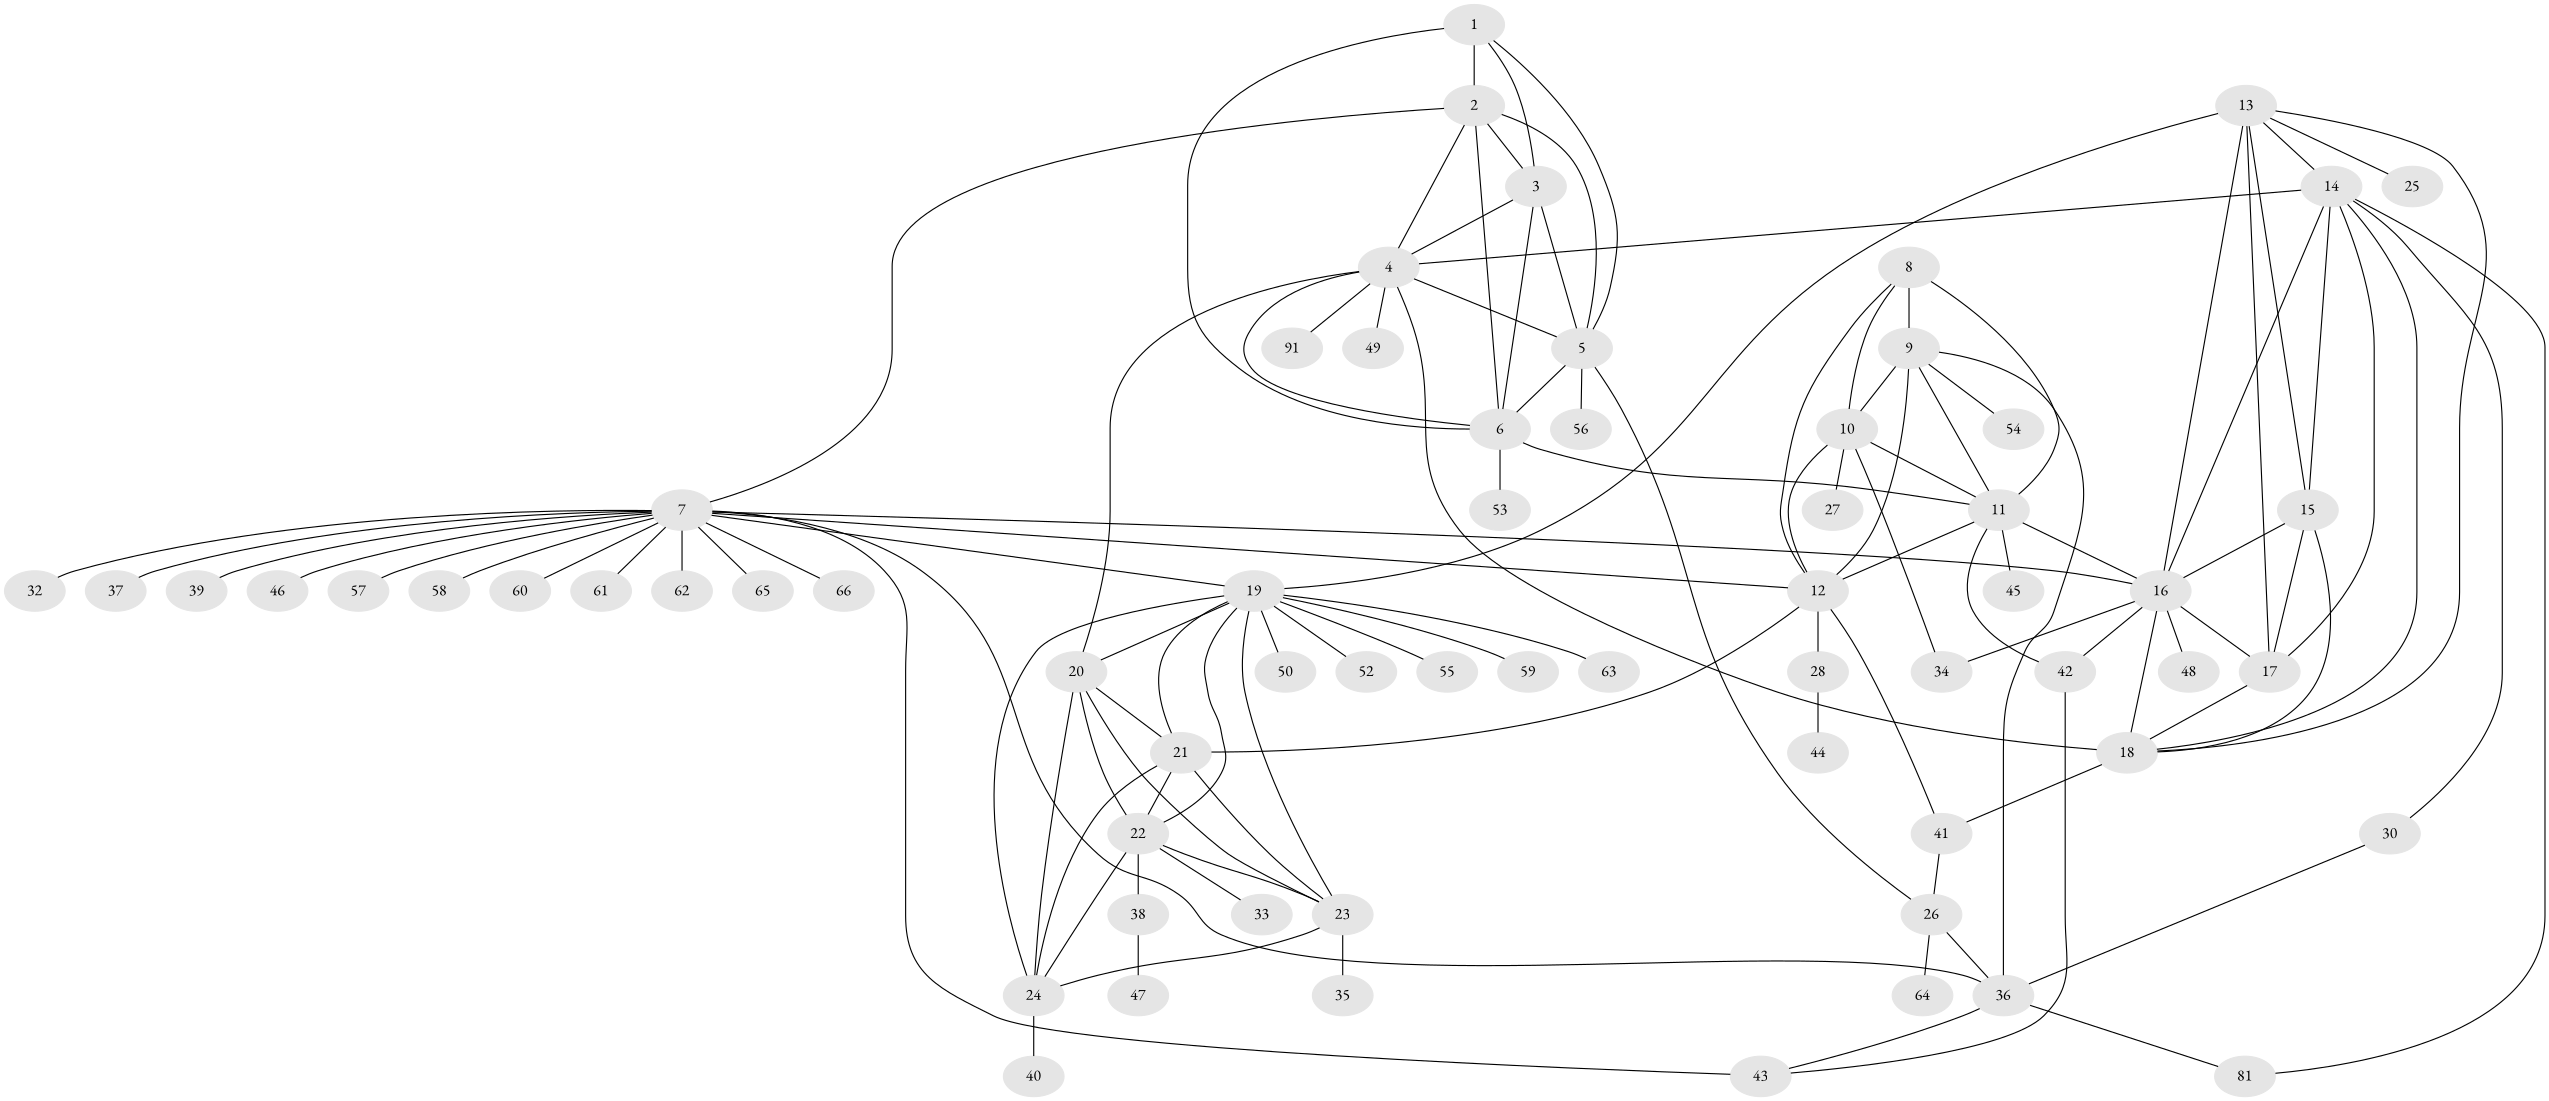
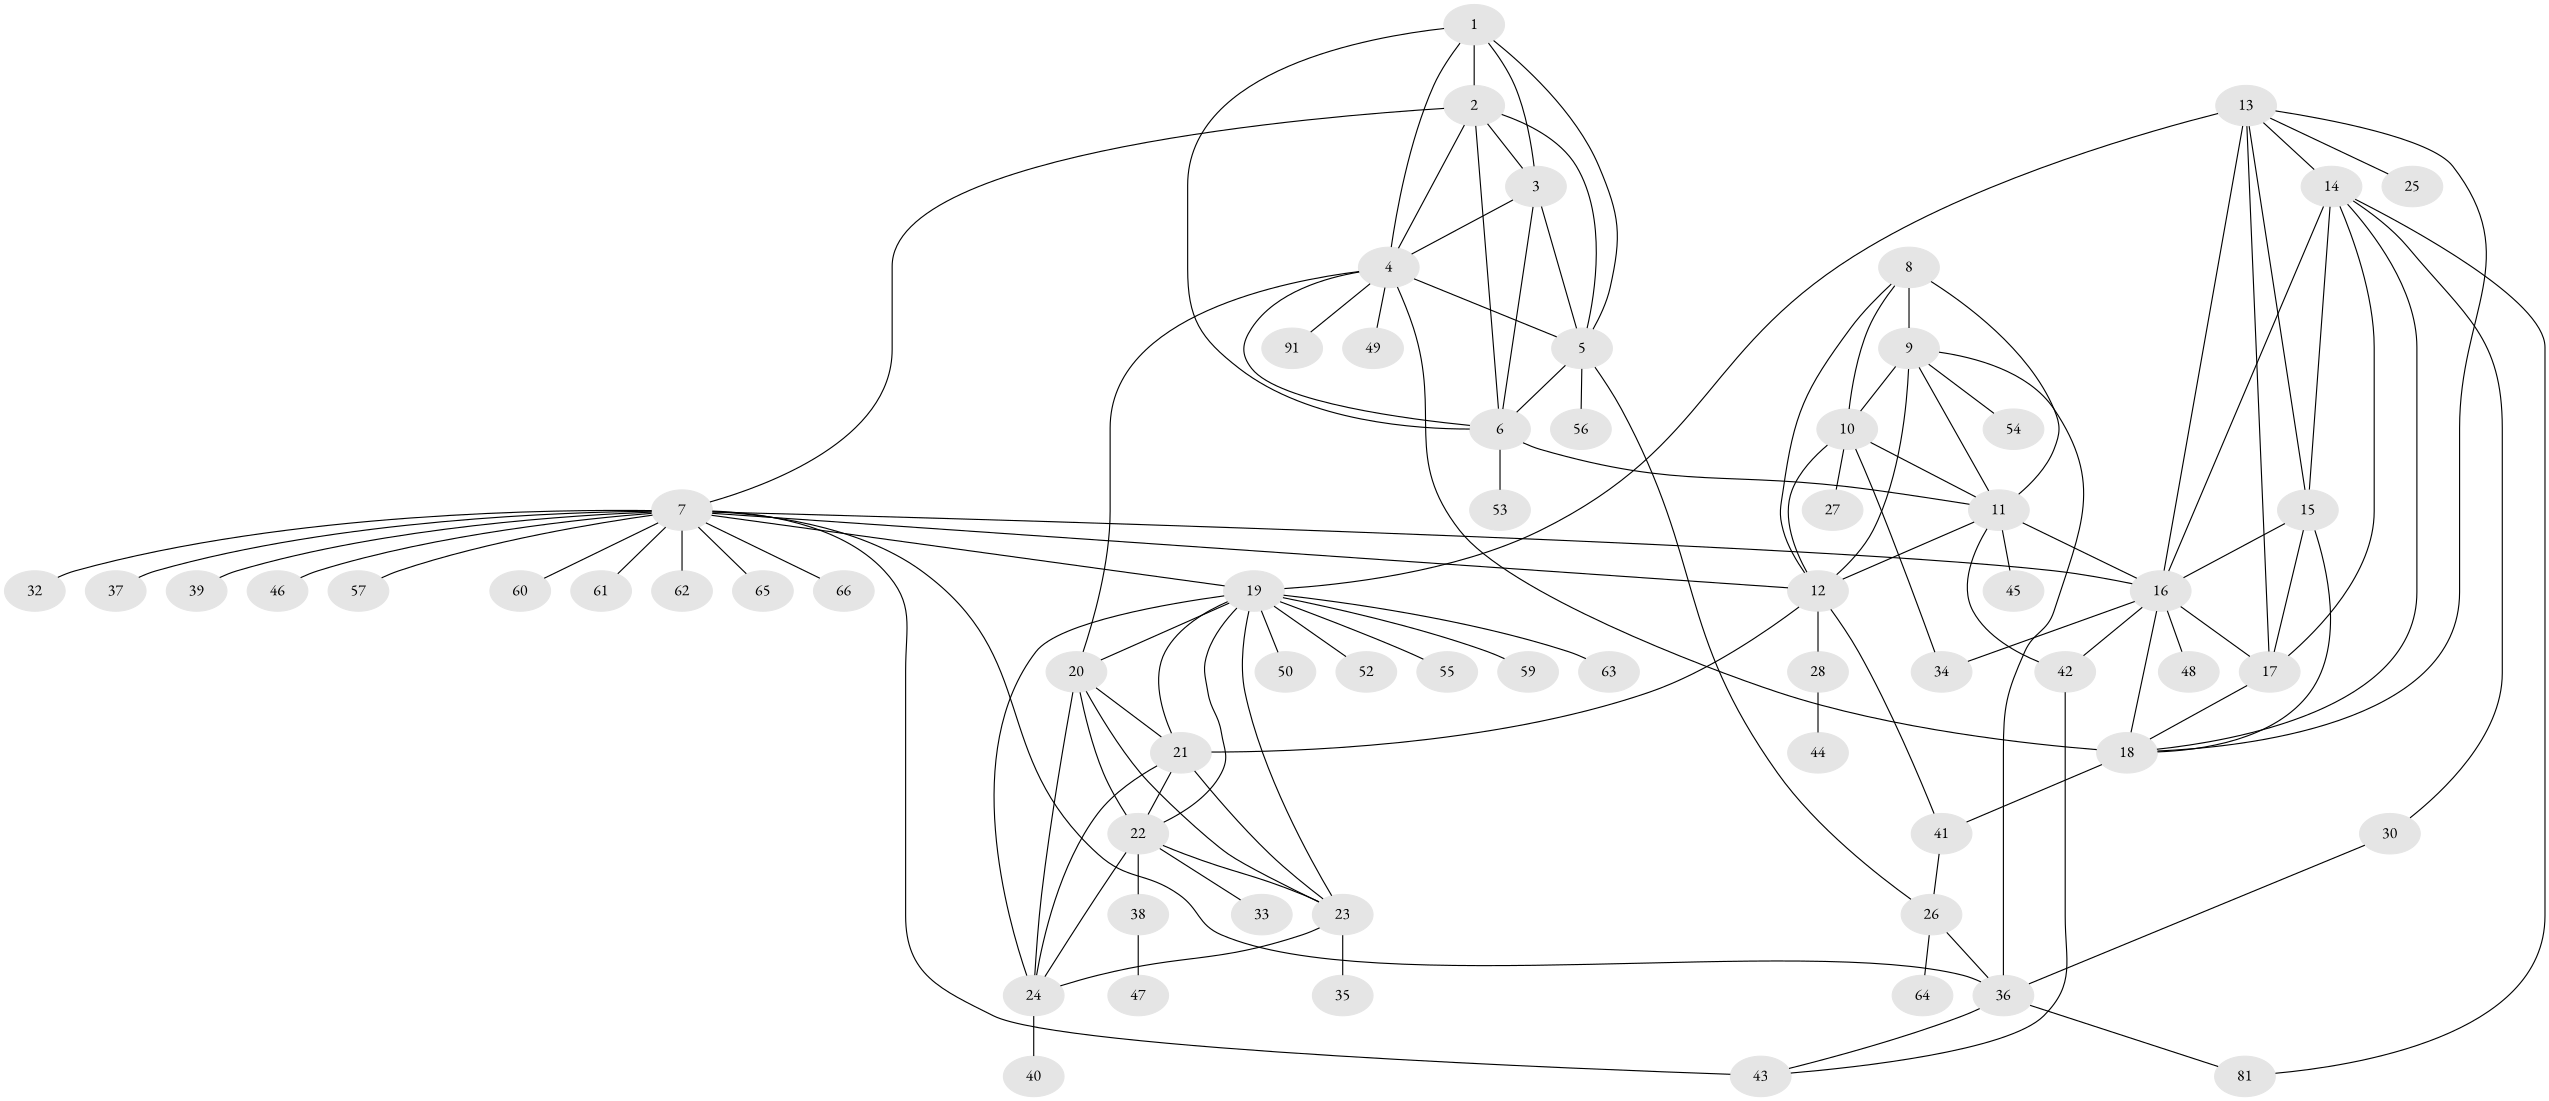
(1860, 227) -> (1414, 141)
(439, 591) -> none
